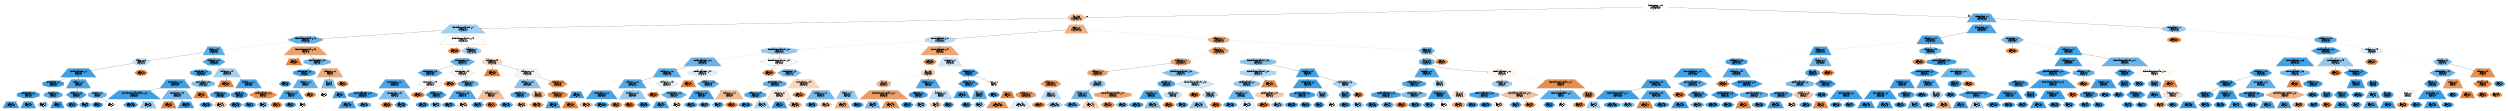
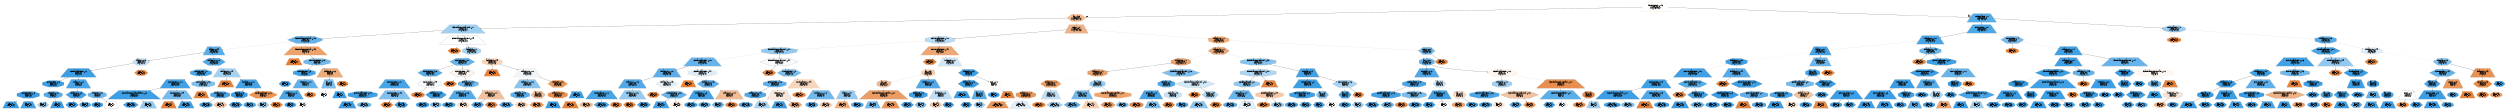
(1136, 105) -> (1136, 105)
